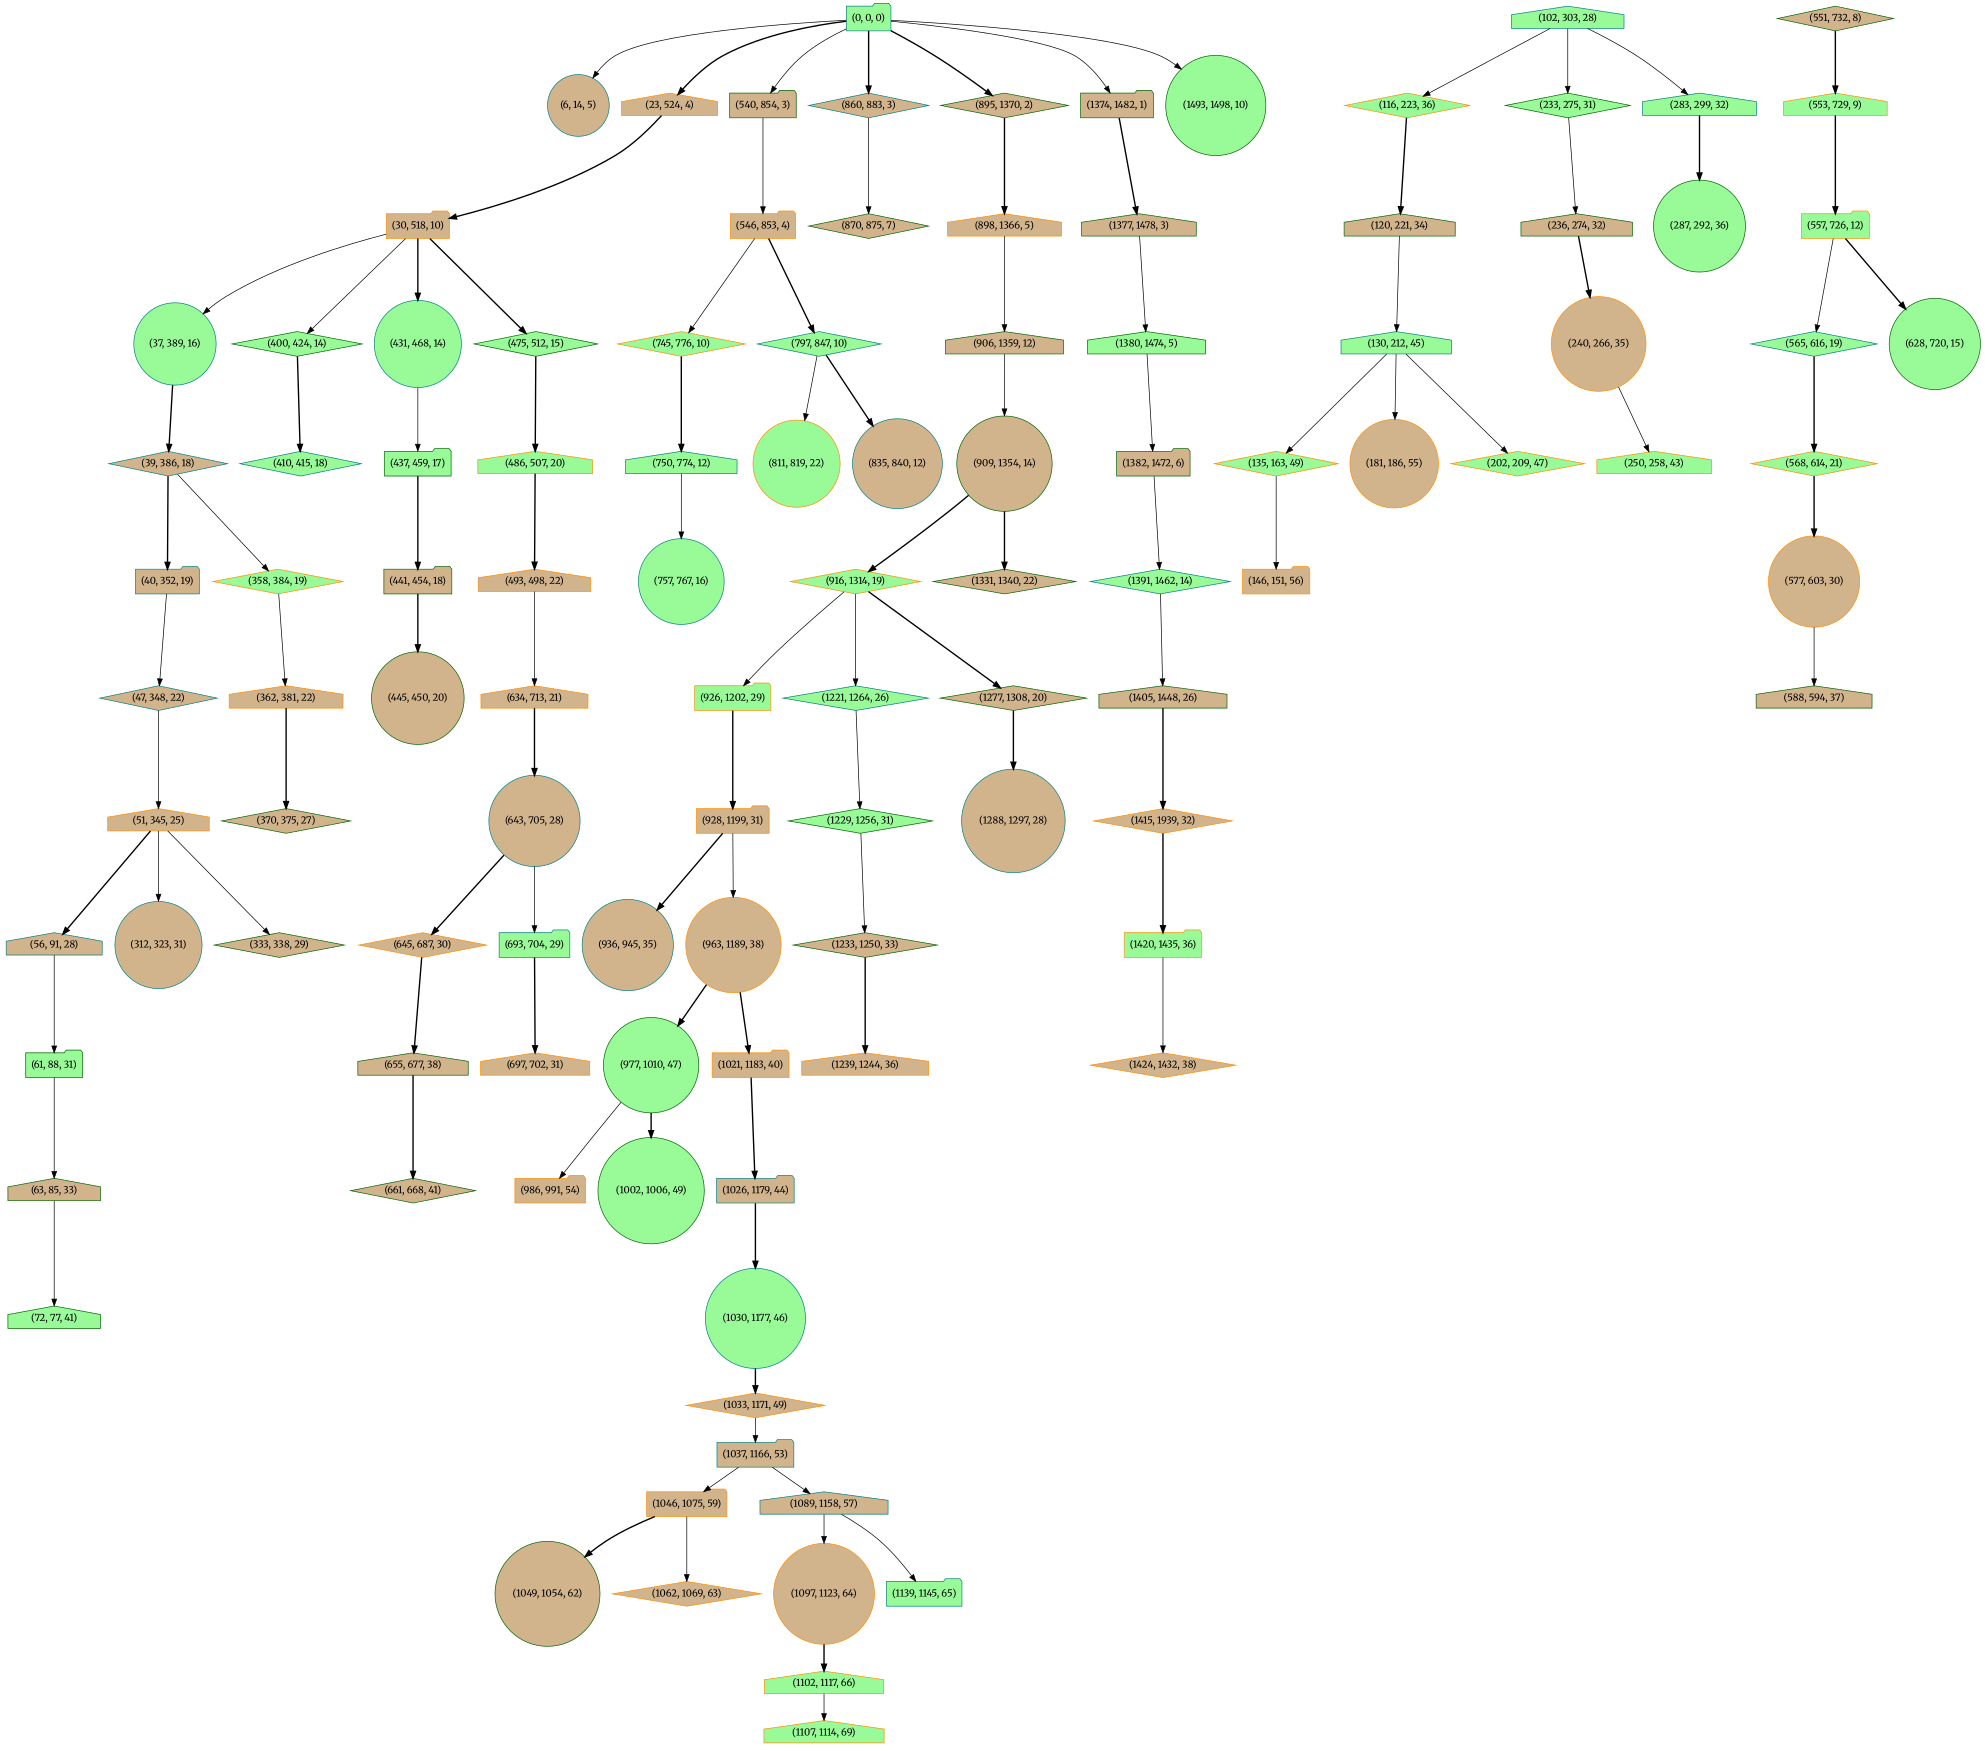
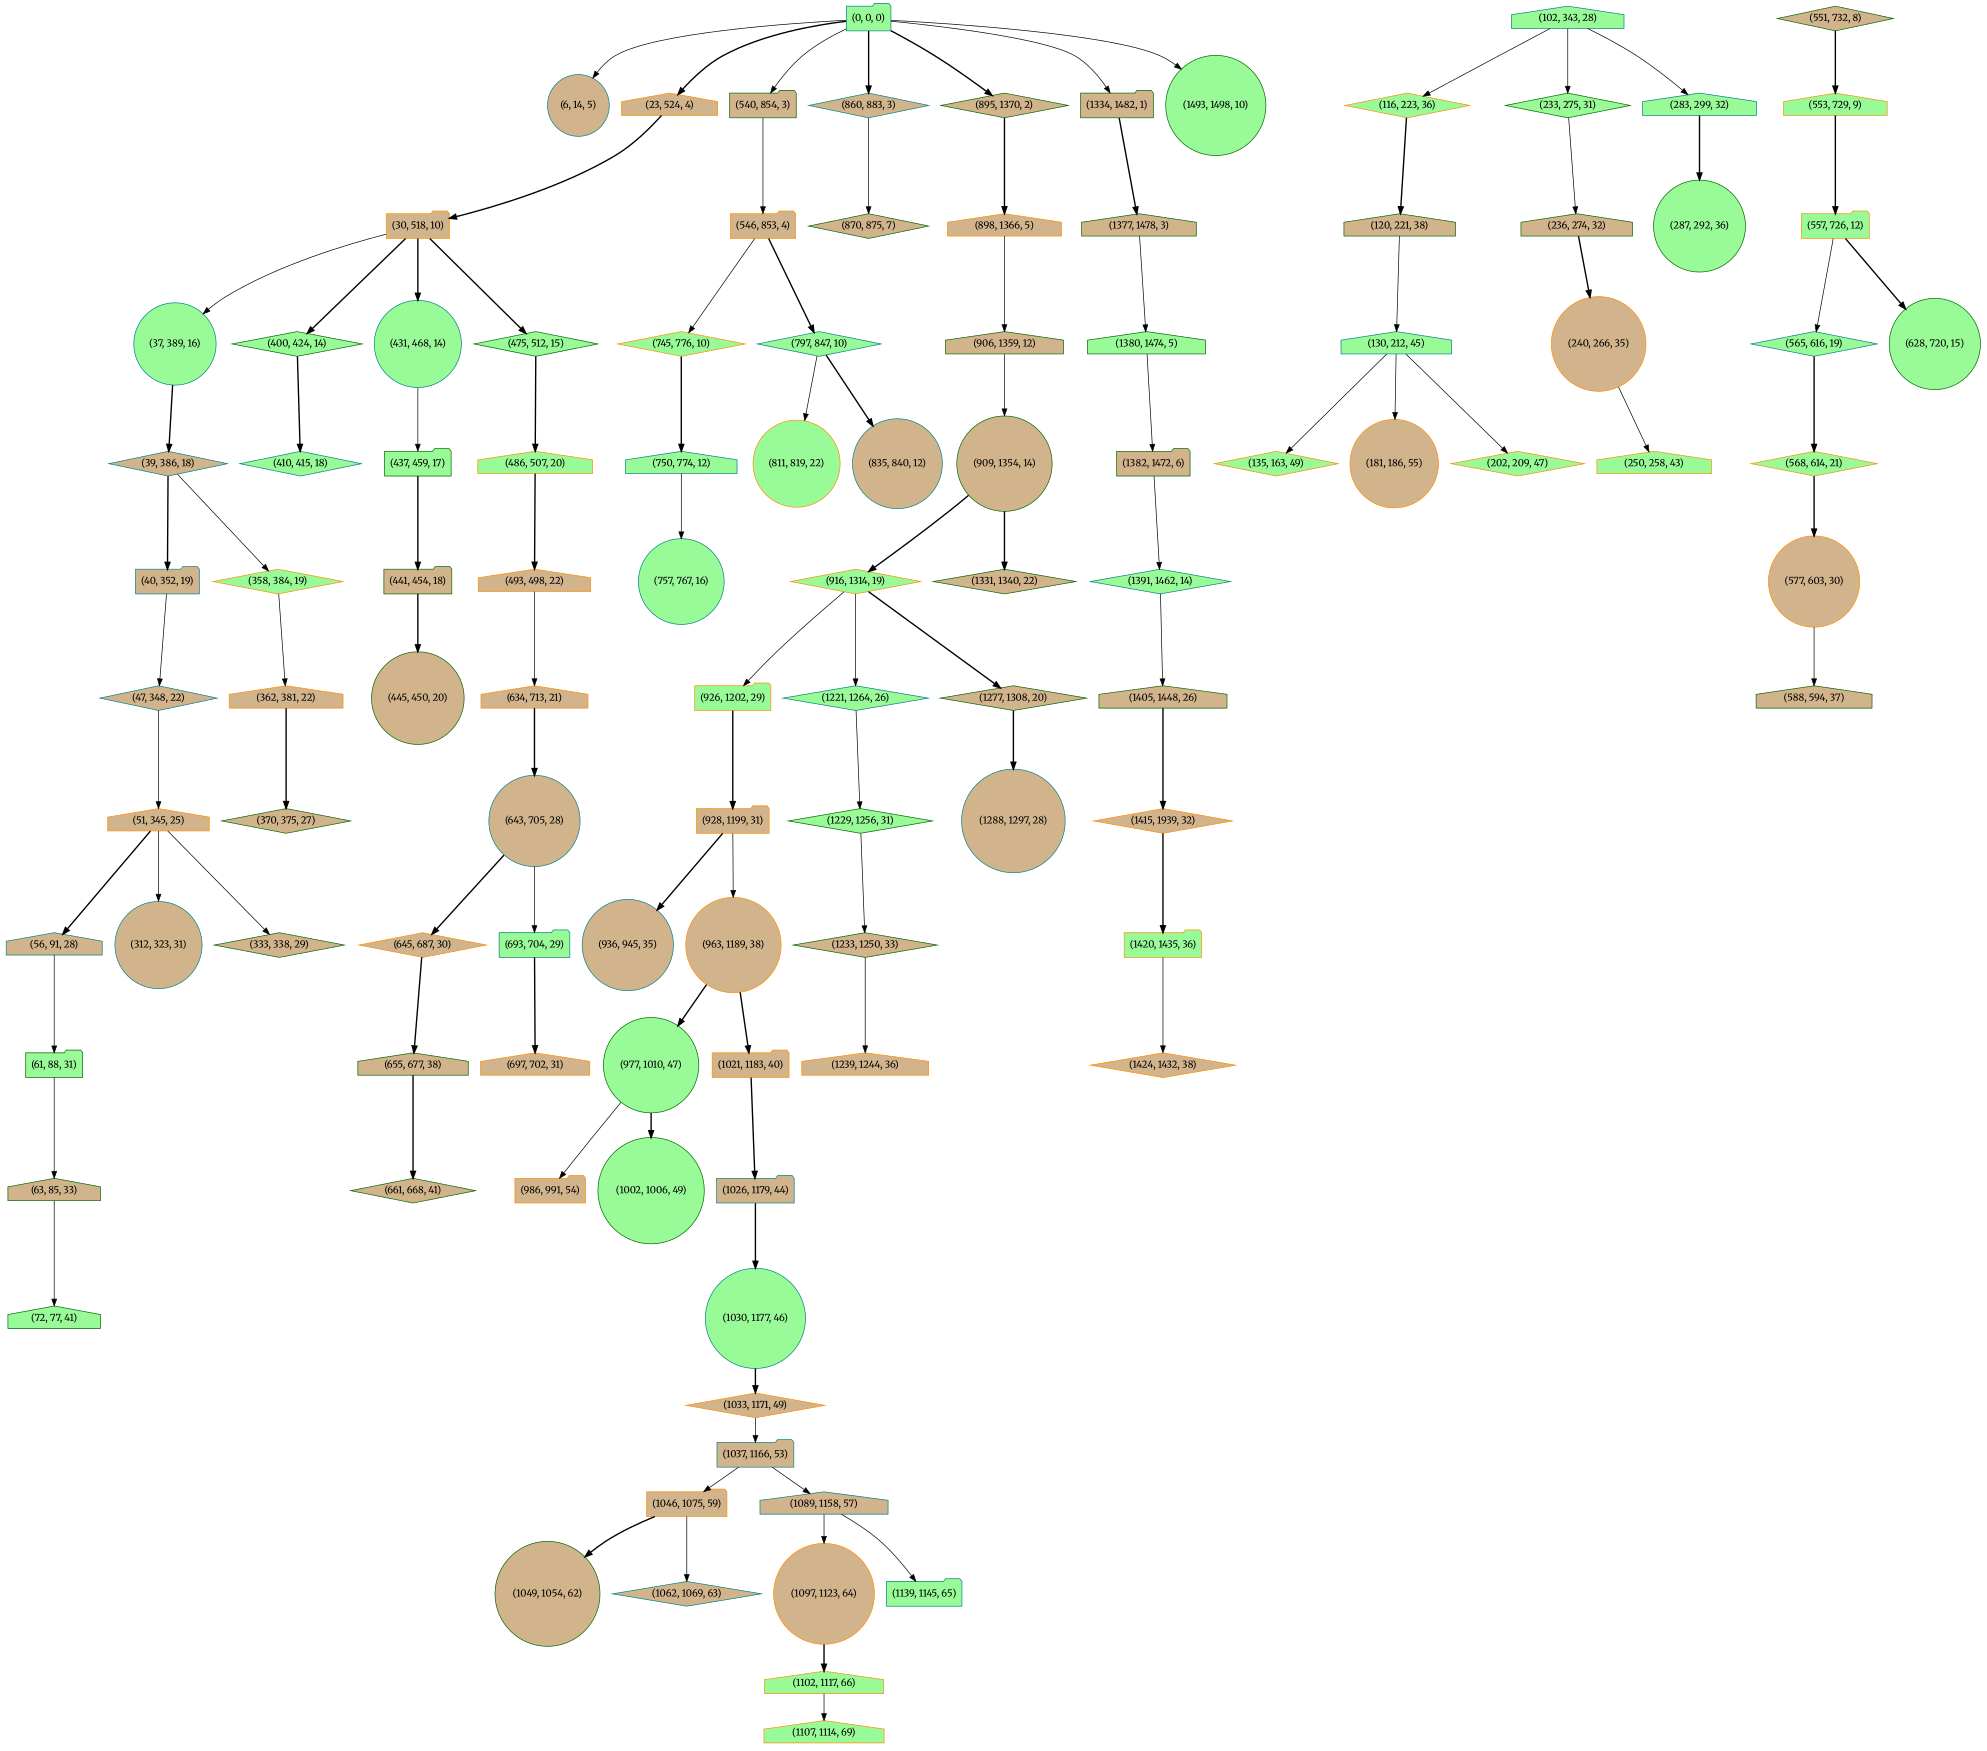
(1568, 19) -> (1568, 19)
(1117, 105) -> (1117, 105)
(1400, 226) -> (1400, 226)
(359, 284) -> (359, 284)
(1276, 582) -> none
(865, 1002) -> (865, 1002)
(687, 1594) -> (687, 1594)
